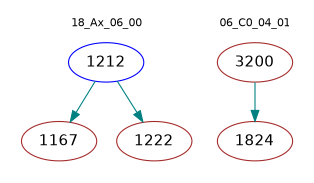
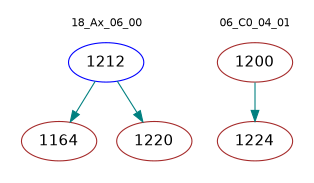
(255, 62) -> (255, 62)
(59, 141) -> (59, 141)
(154, 141) -> (154, 141)
(255, 141) -> (255, 141)
